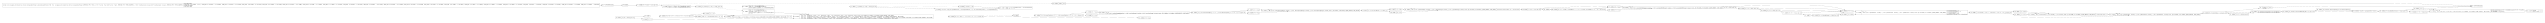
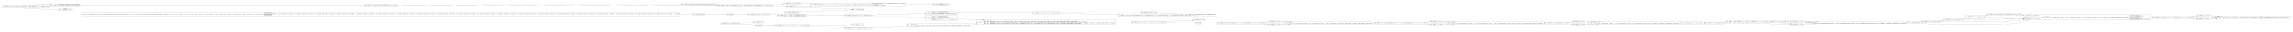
(2155, 14) -> none
